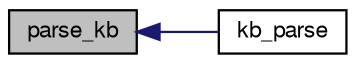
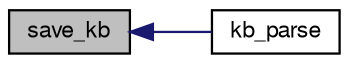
(73, 32) -> (70, 32)
